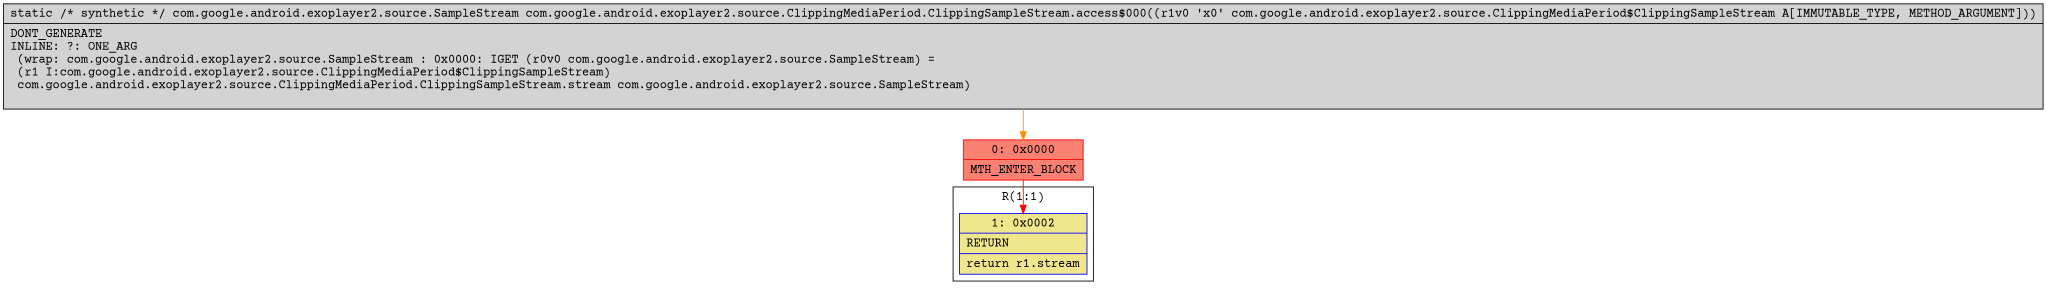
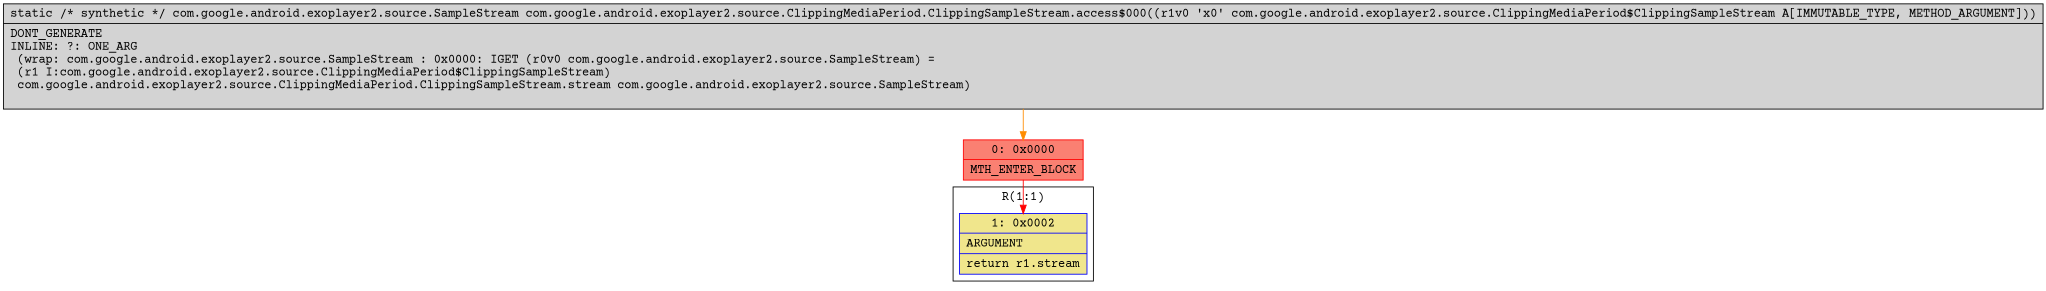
(988, 243) -> (995, 243)
